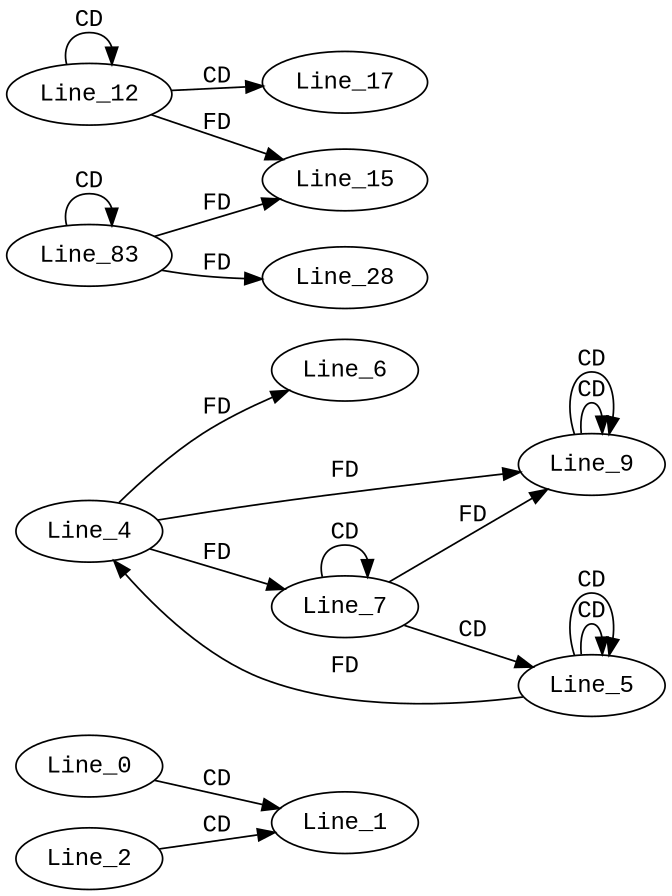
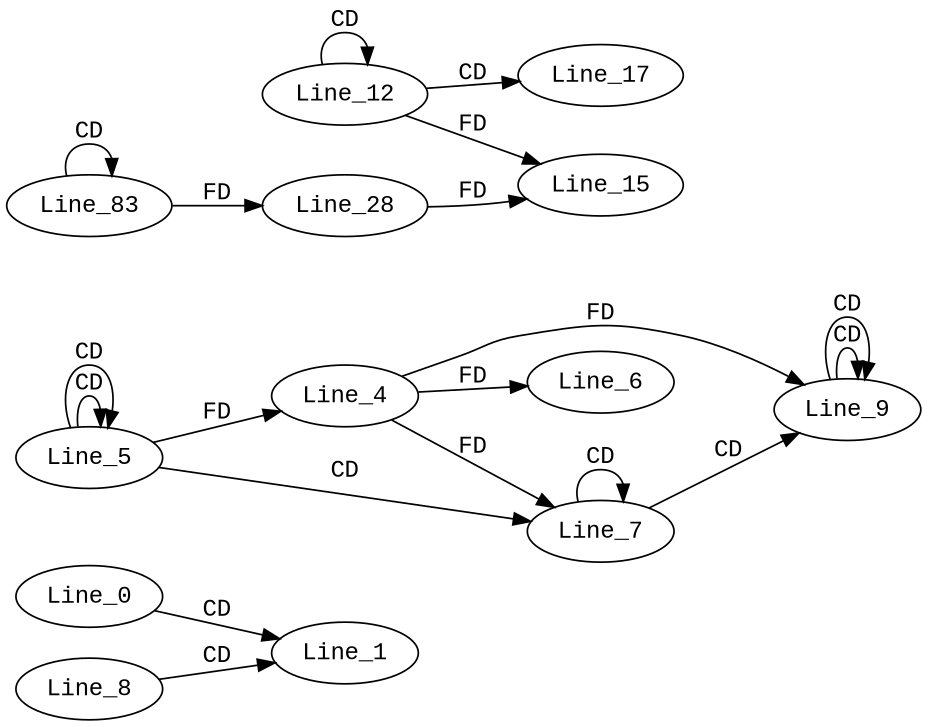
(209, 220) -> (469, 205)
(473, 515) -> (729, 450)
(460, 644) -> (336, 493)
(89, 859) -> (89, 689)
